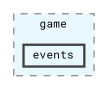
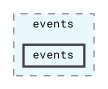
(54, 25) -> (54, 25)
